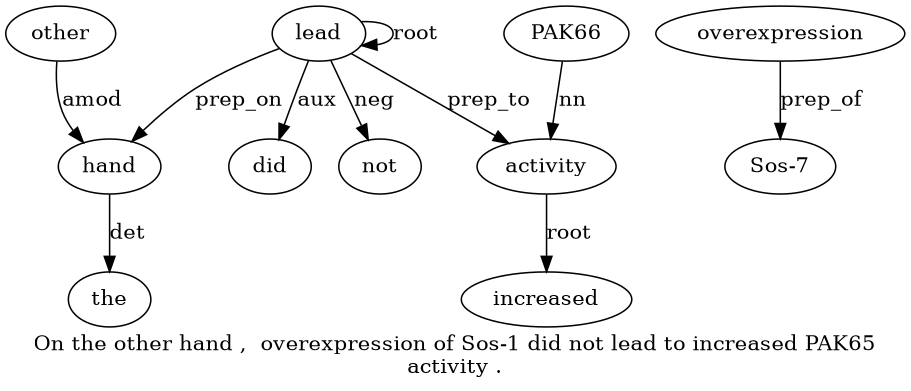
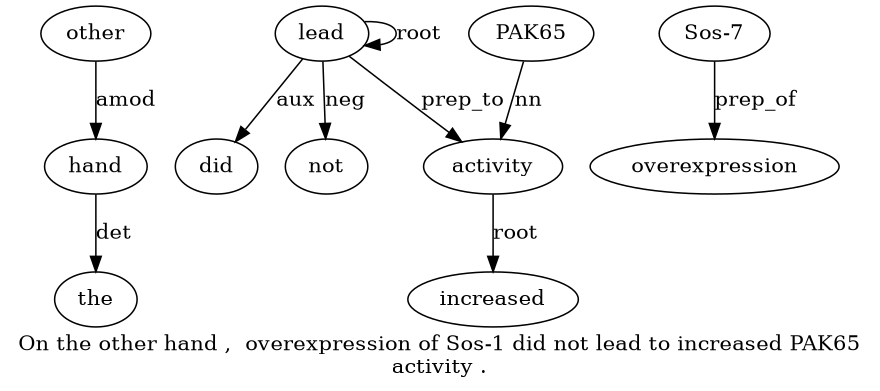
(566, 34) -> (531, 34)
(207, 82) -> none
(780, 92) -> (715, 92)
